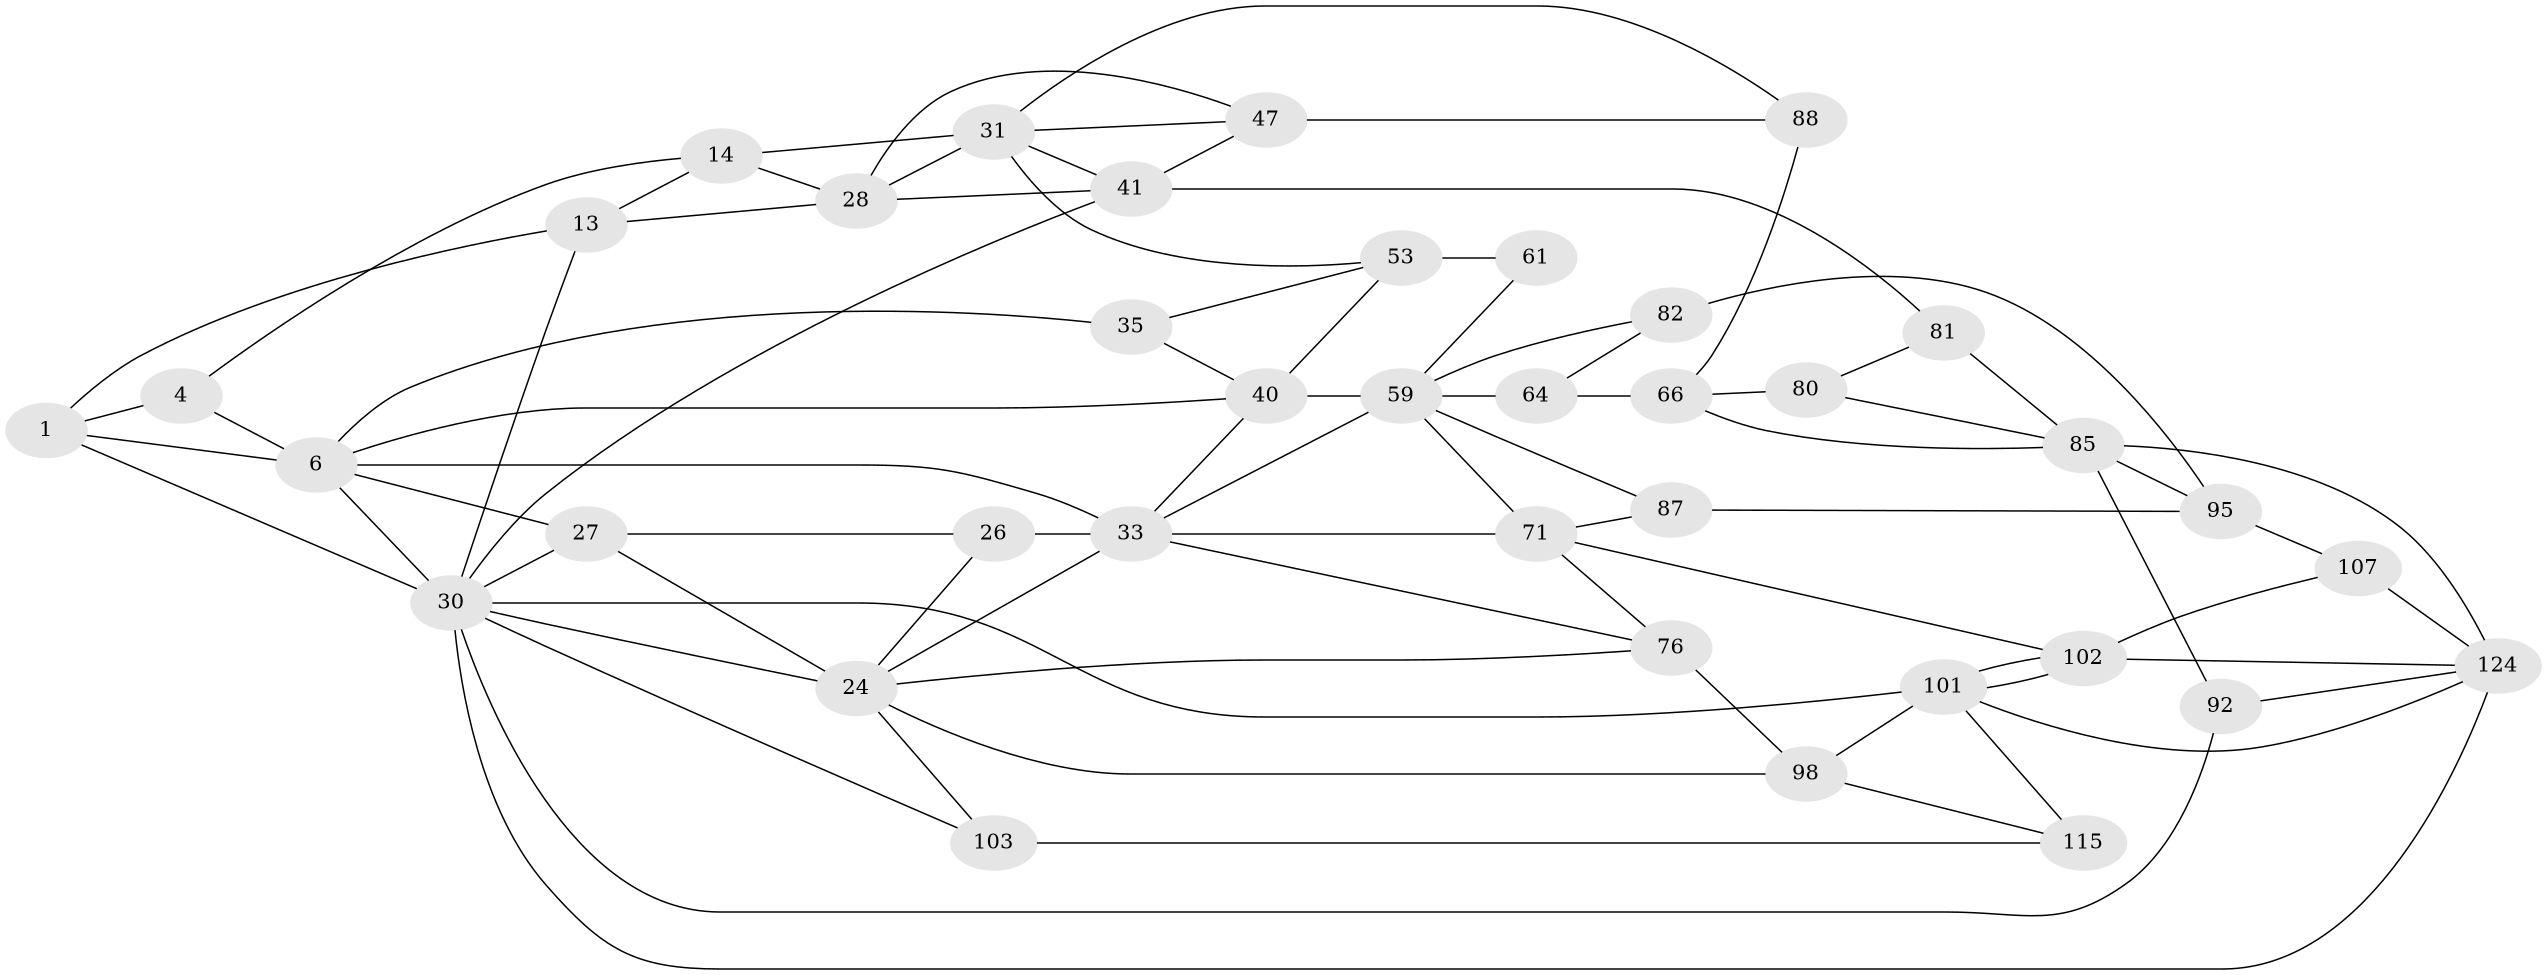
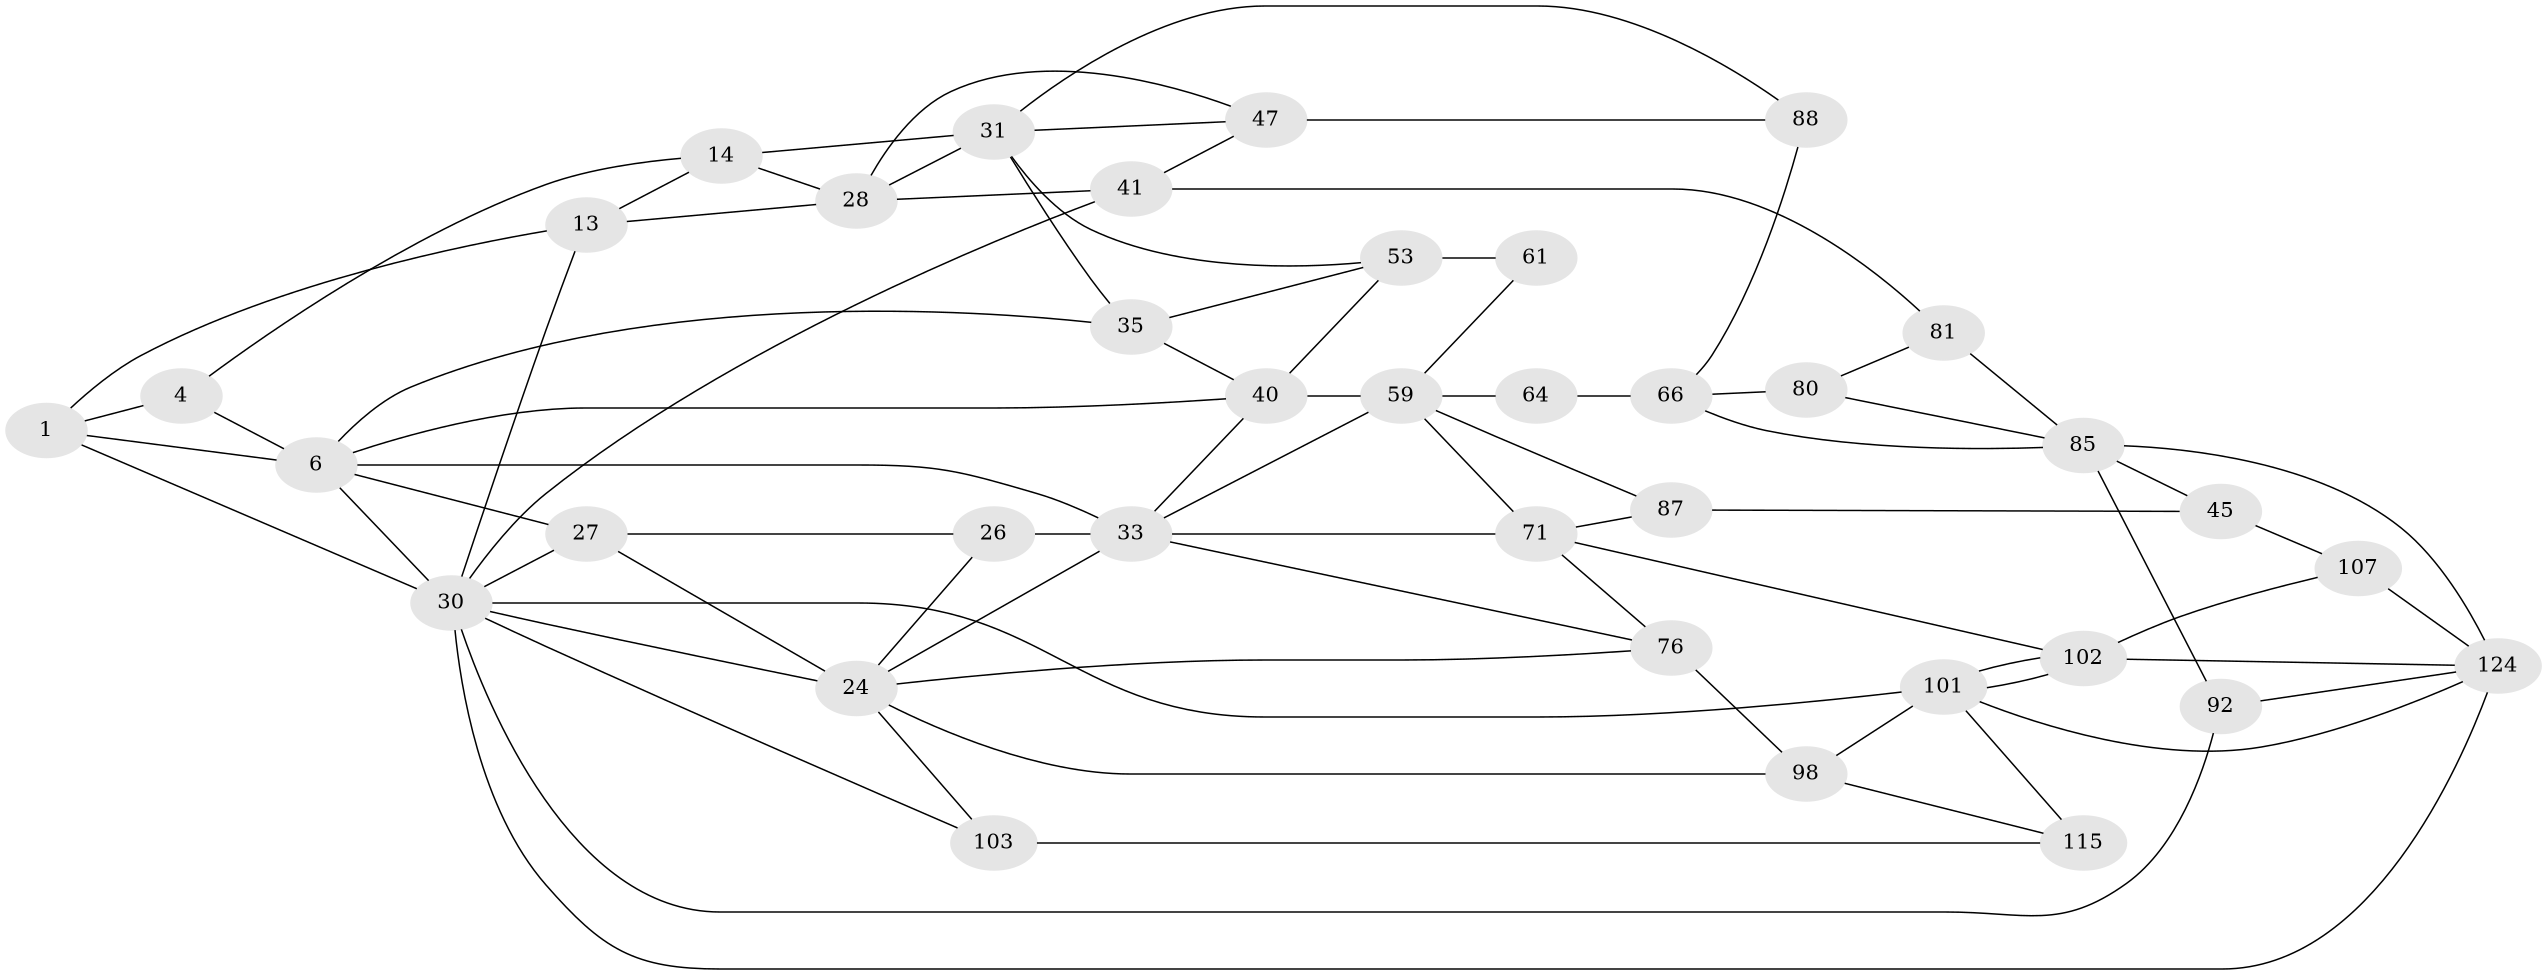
(1063, 160) -> (1058, 232)
(1671, 315) -> none
(2221, 512) -> (2221, 512)
